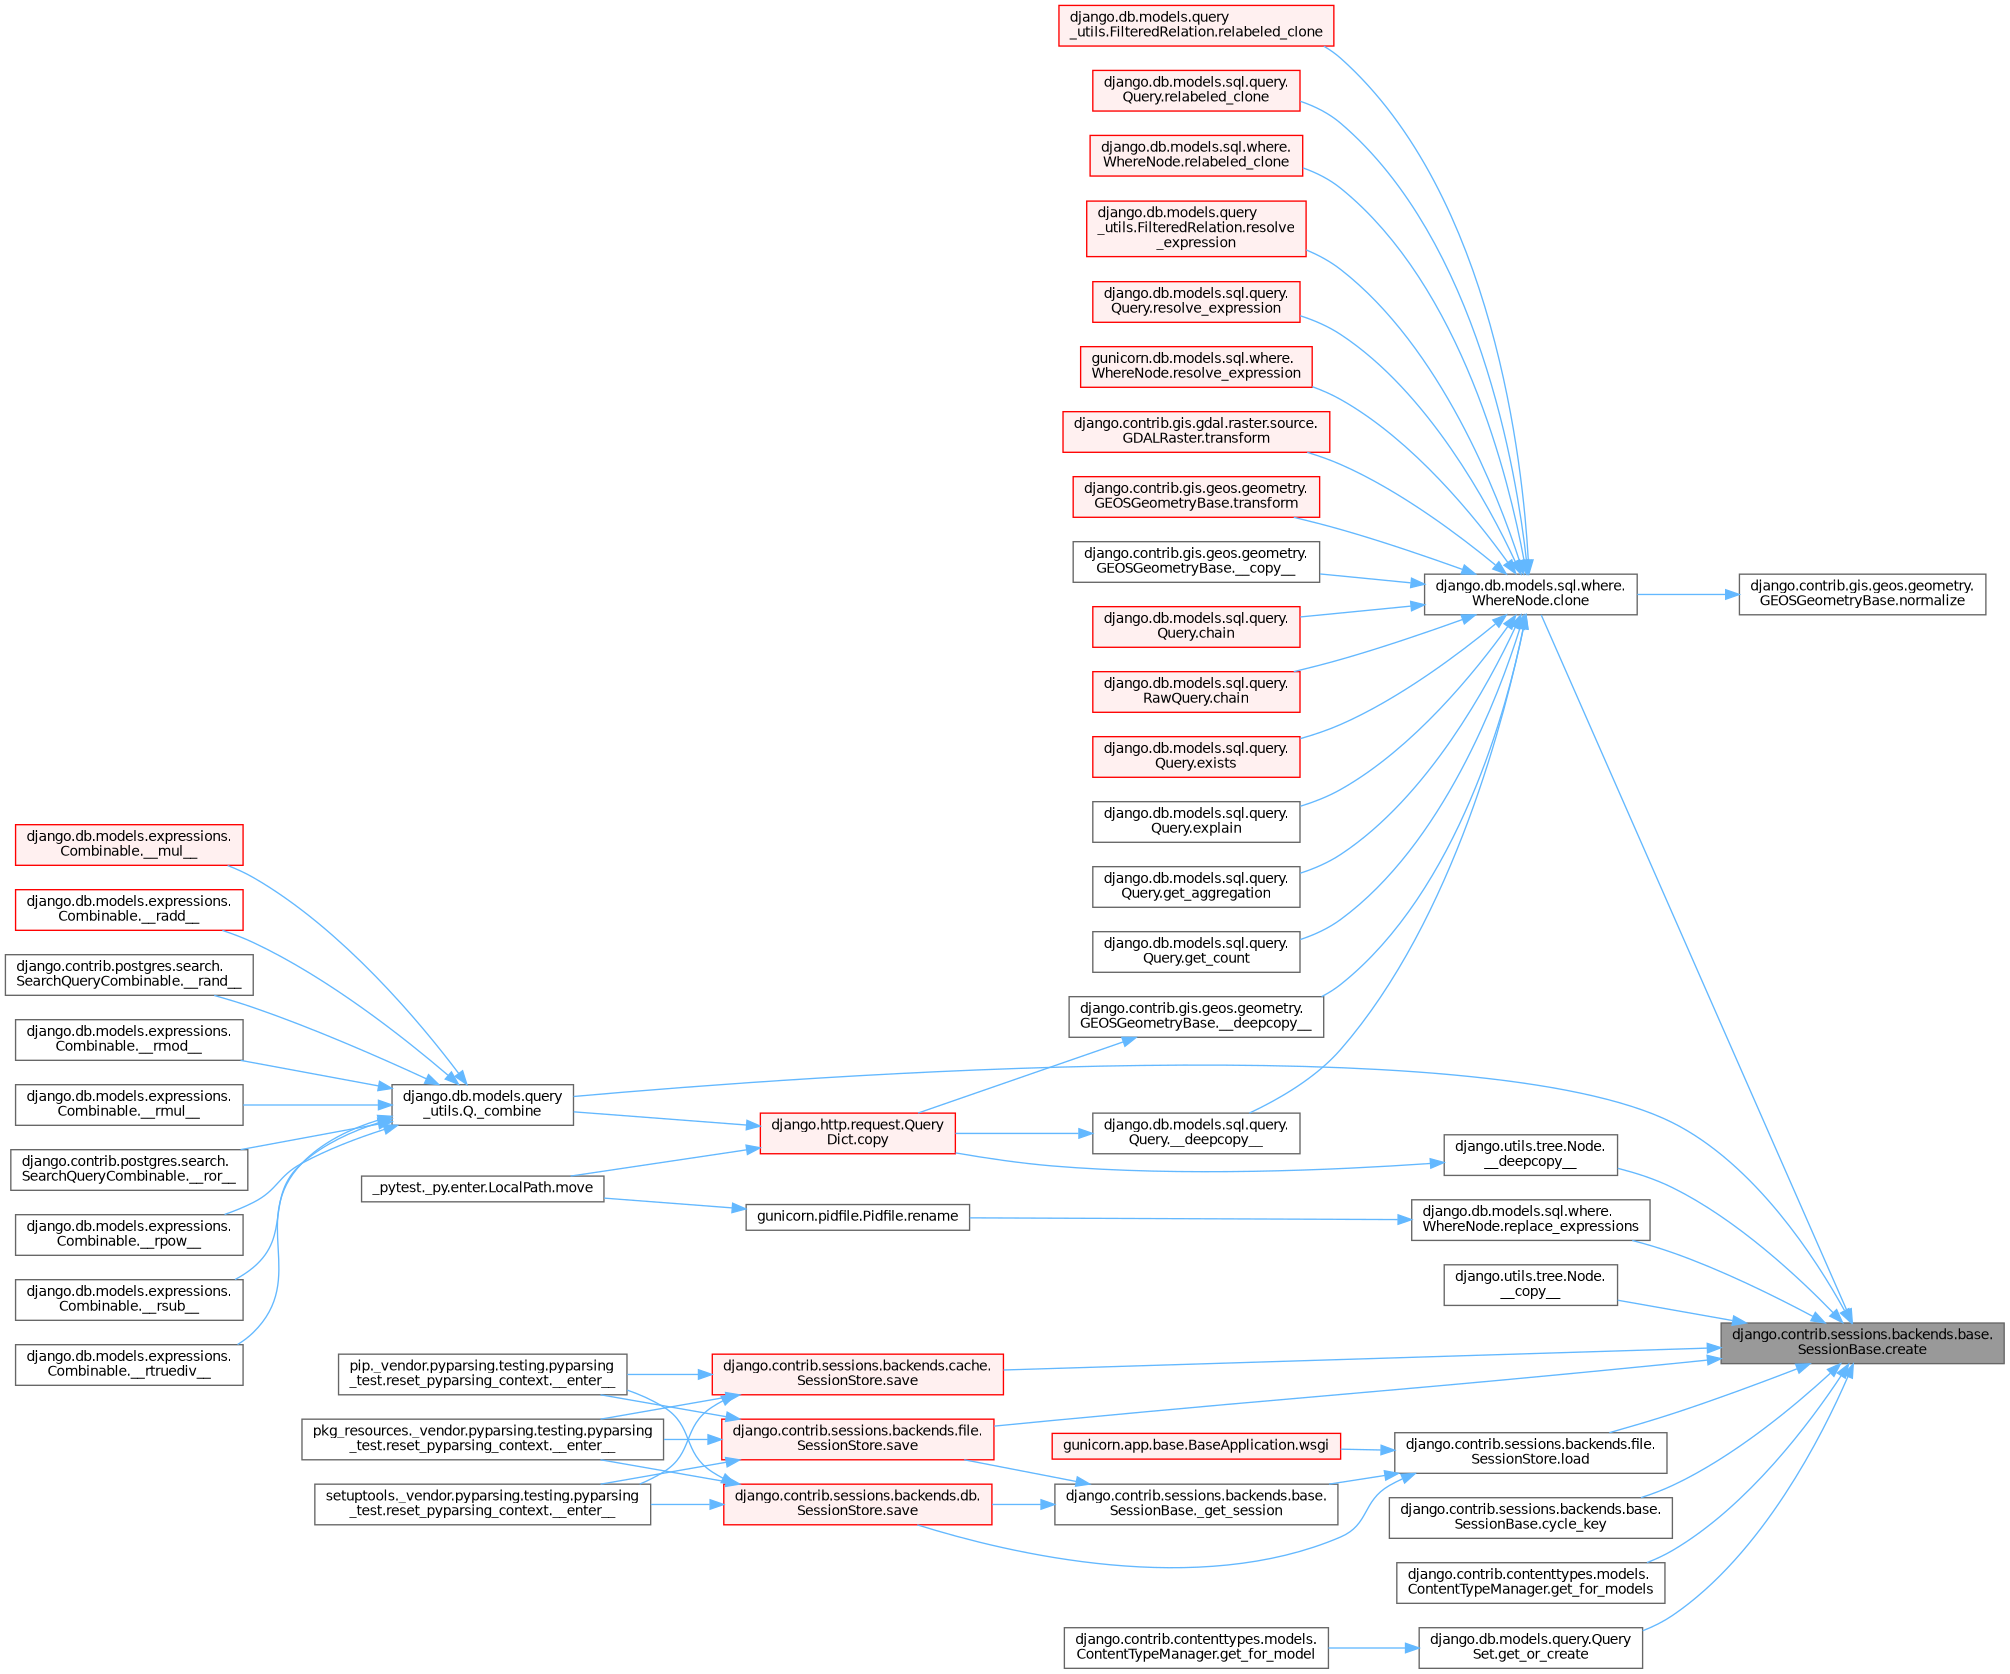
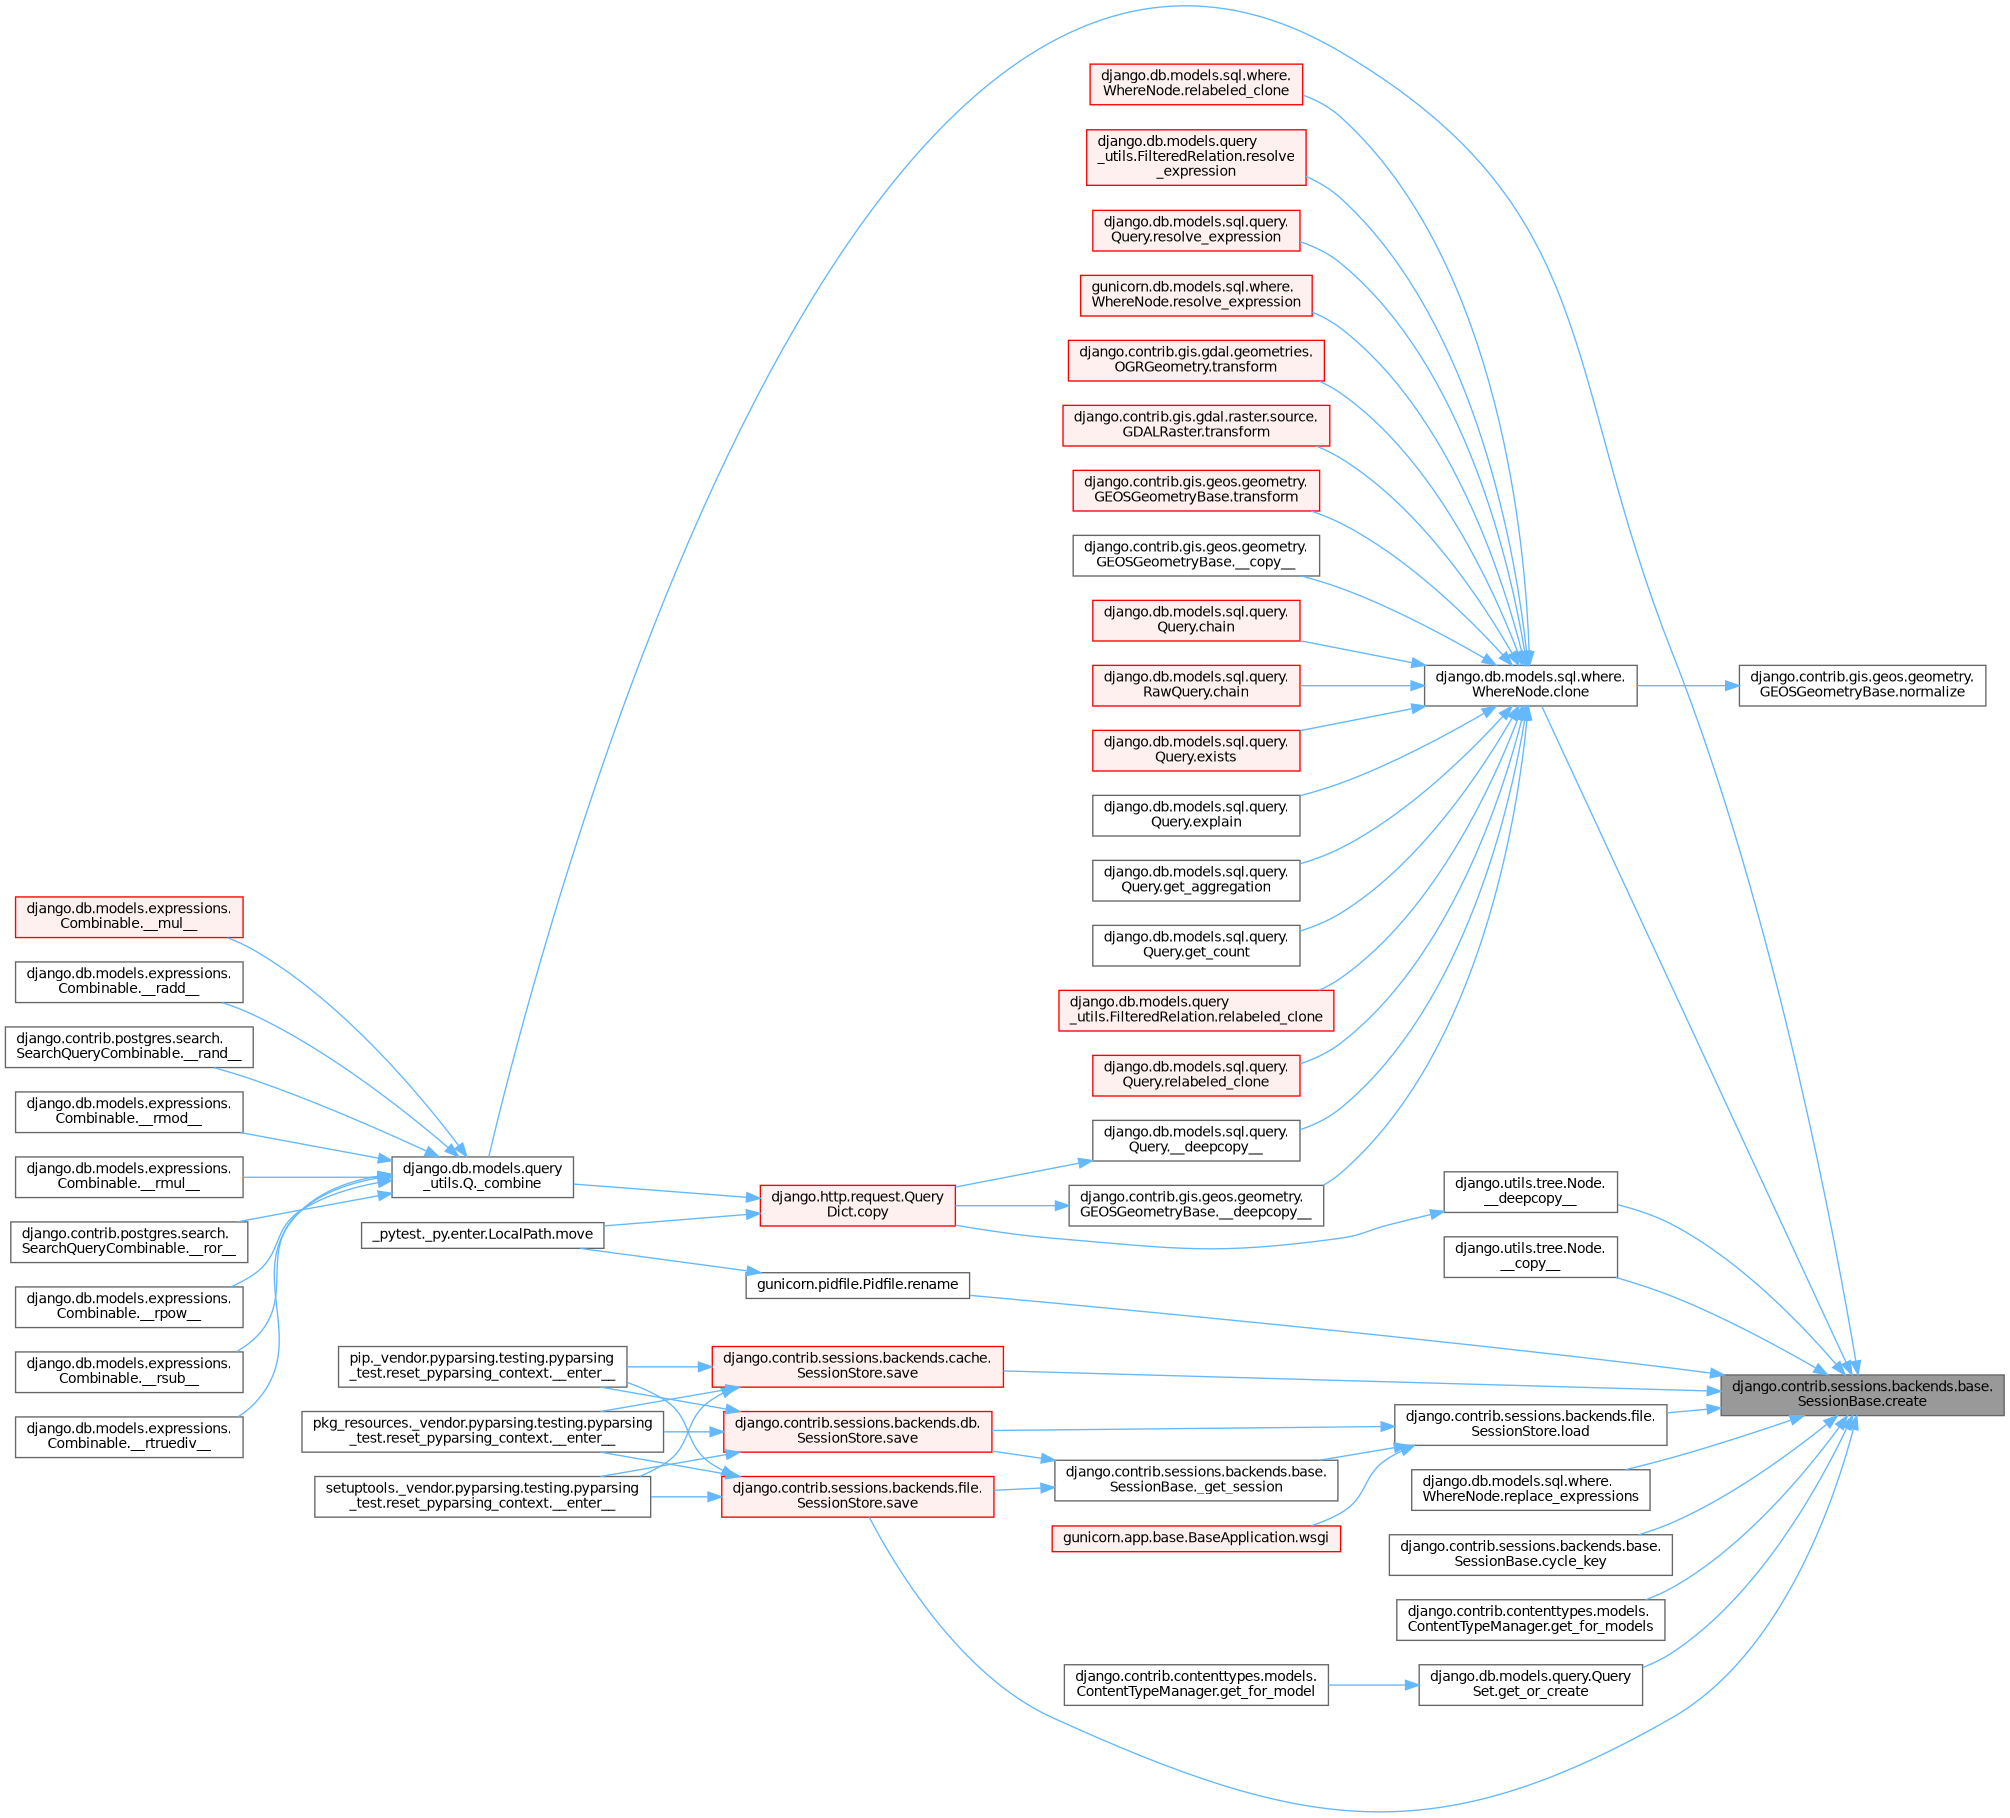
none -> (1196, 361)
(129, 910) -> (129, 982)
(1184, 1219) -> (1341, 1331)
